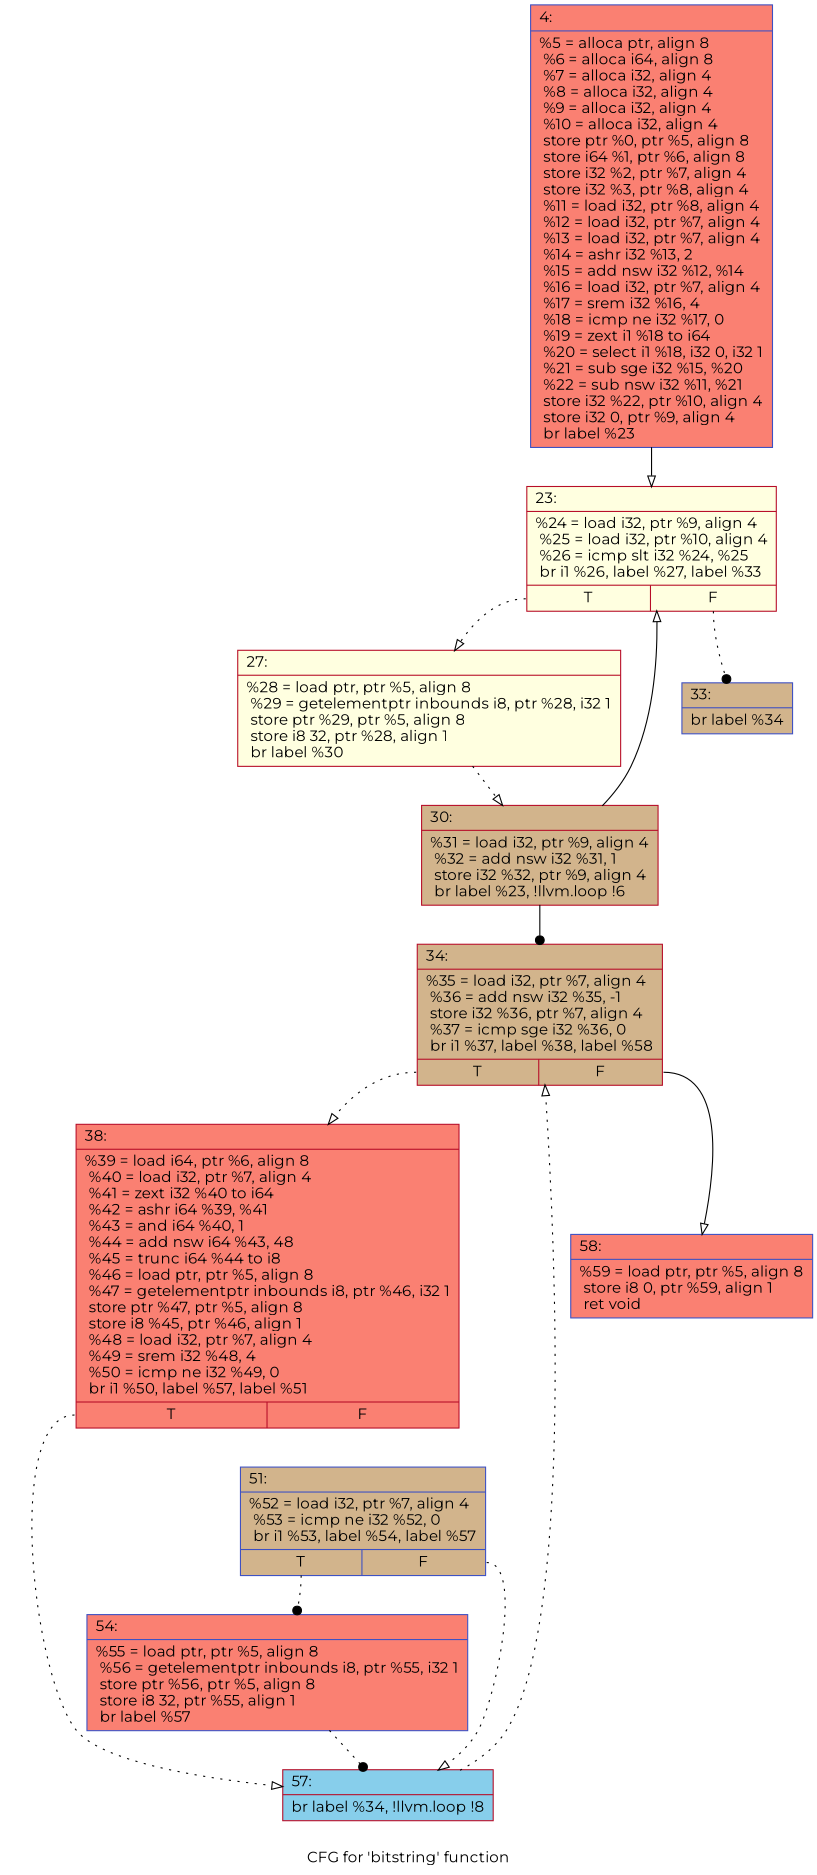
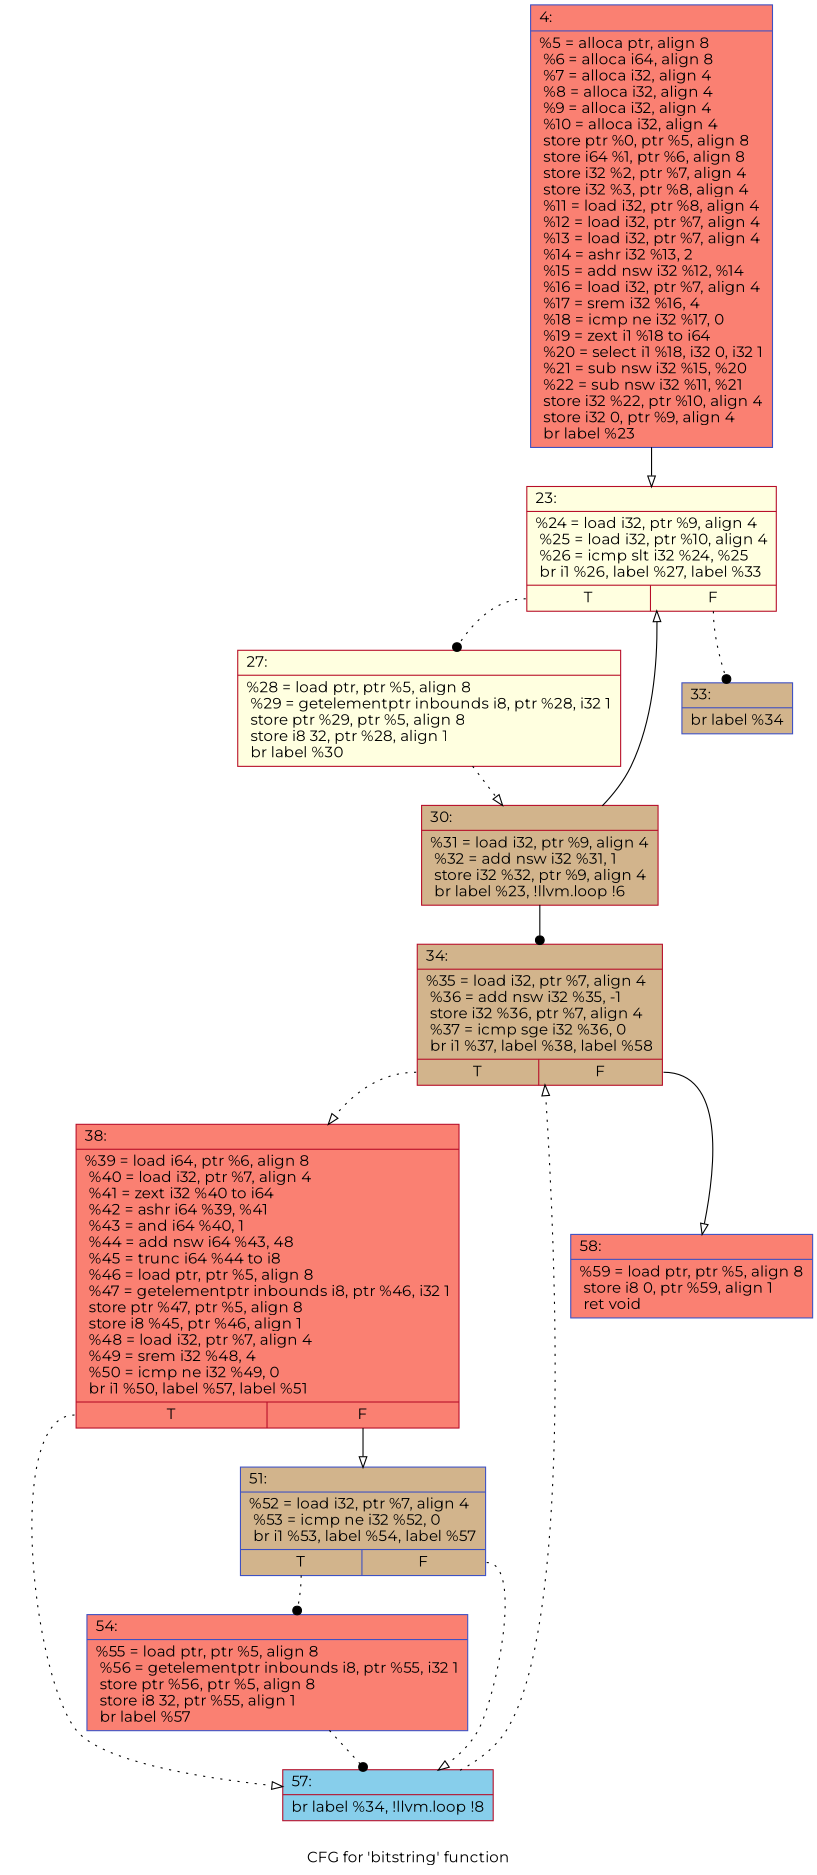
(641, 369) -> (643, 369)
(487, 613) -> (487, 613)
none -> (363, 1442)
